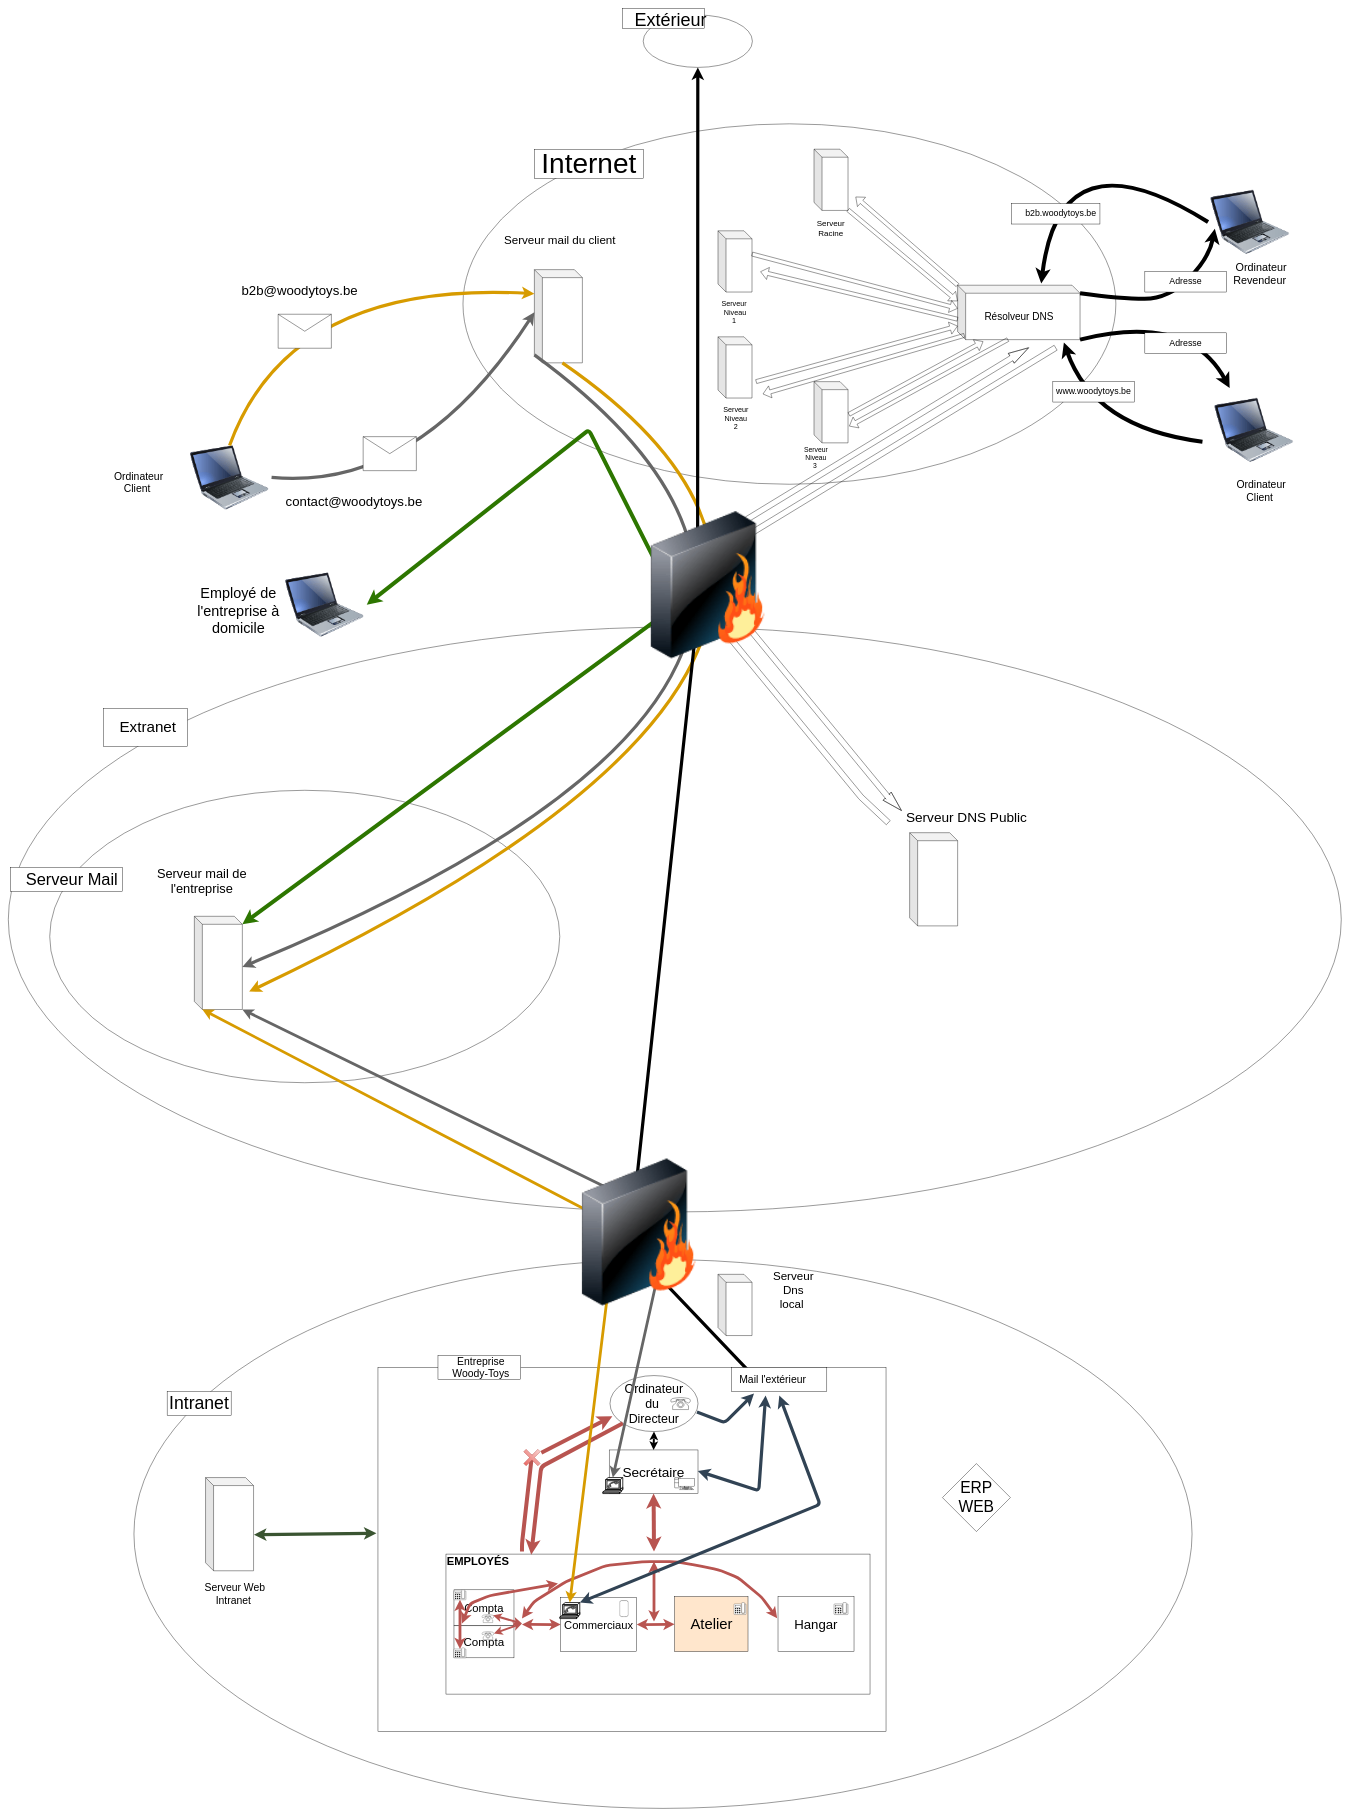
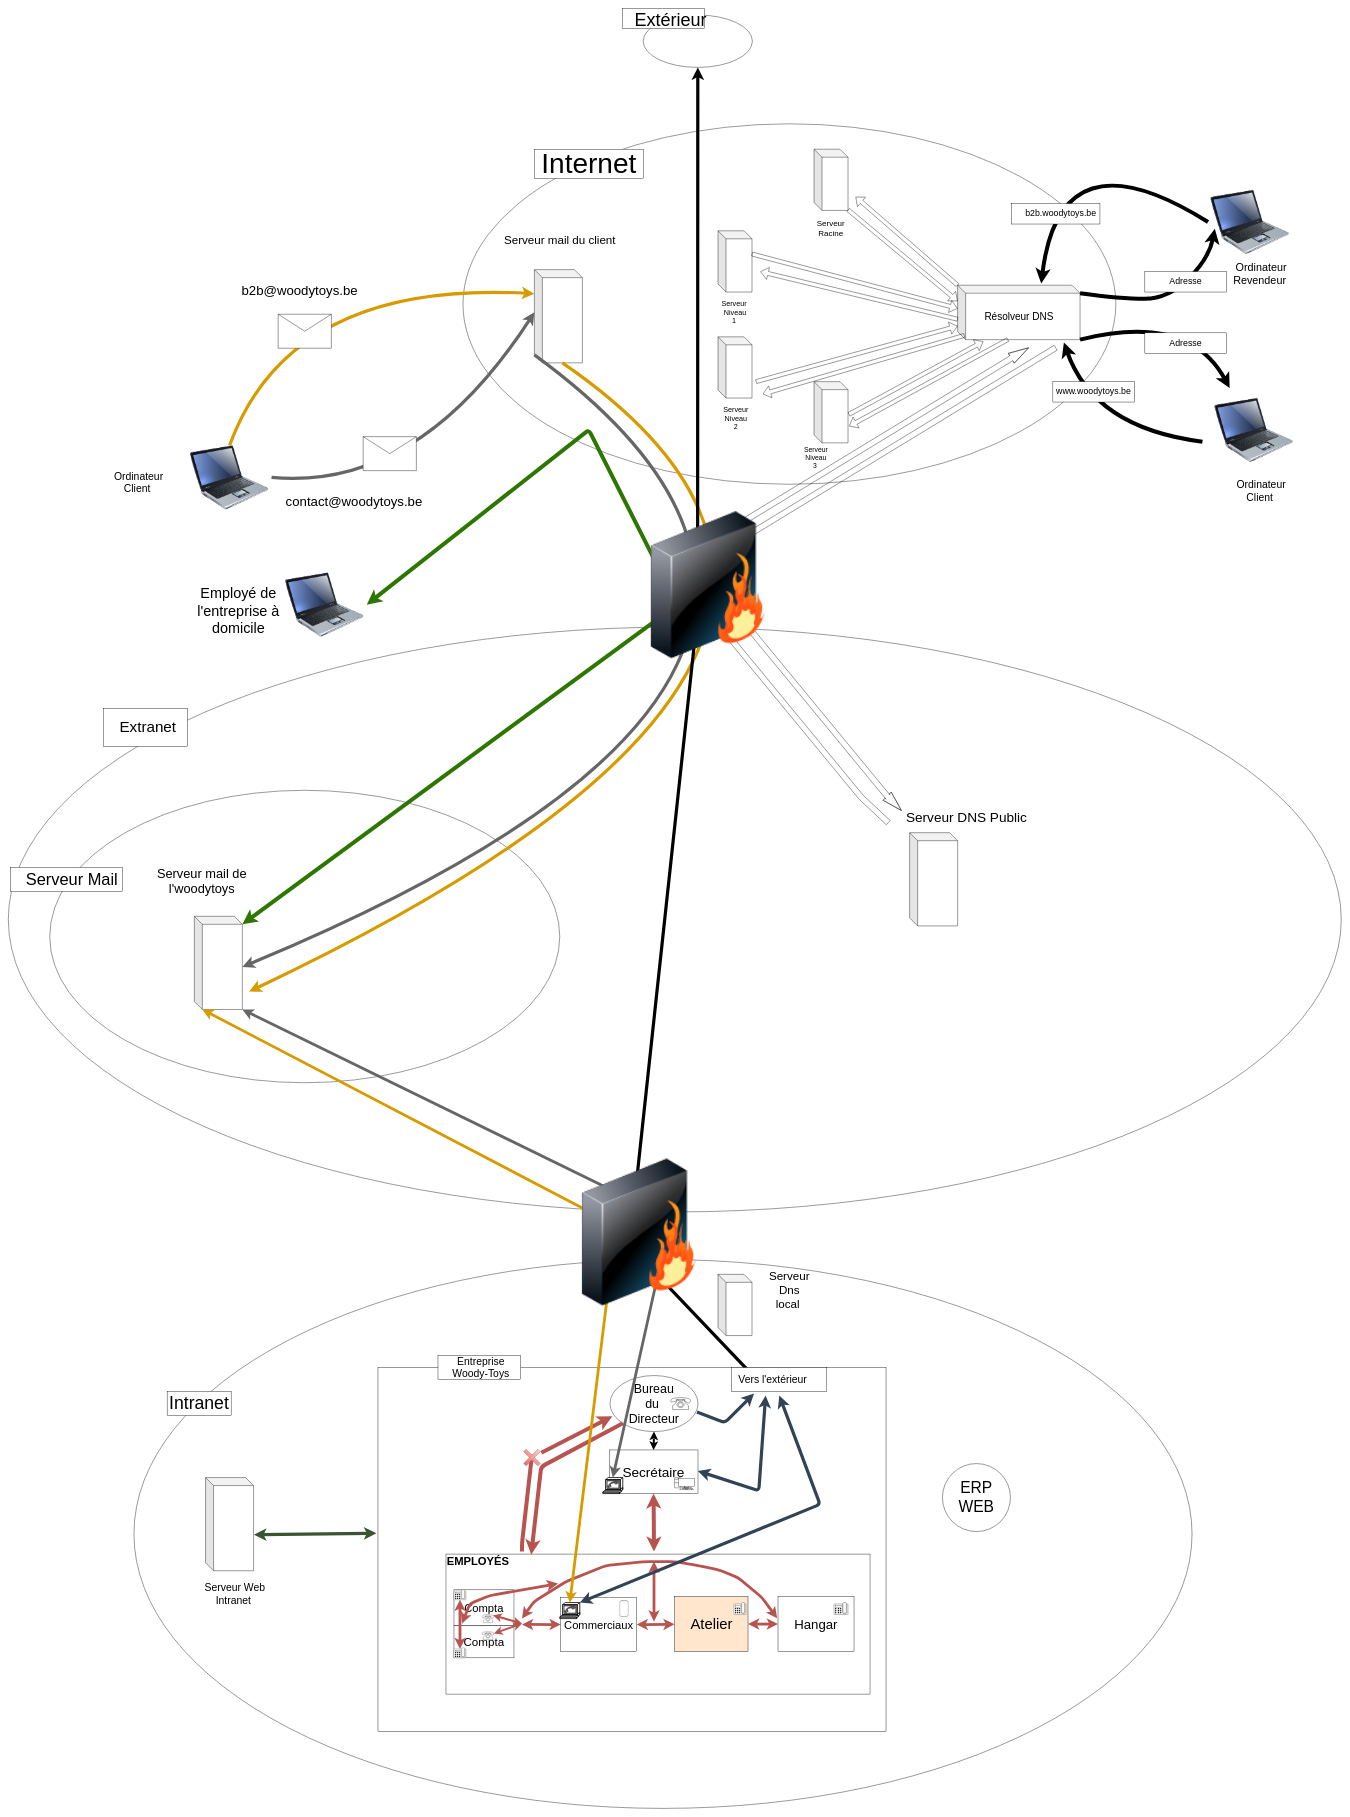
(202, 881) -> (202, 881)
(793, 1290) -> (789, 1290)
(774, 1379) -> (774, 1379)
(654, 1403) -> (654, 1403)
(976, 1497) -> (976, 1497)
none -> (762, 1624)
